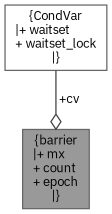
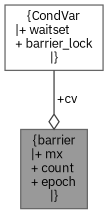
(56, 38) -> (54, 38)
